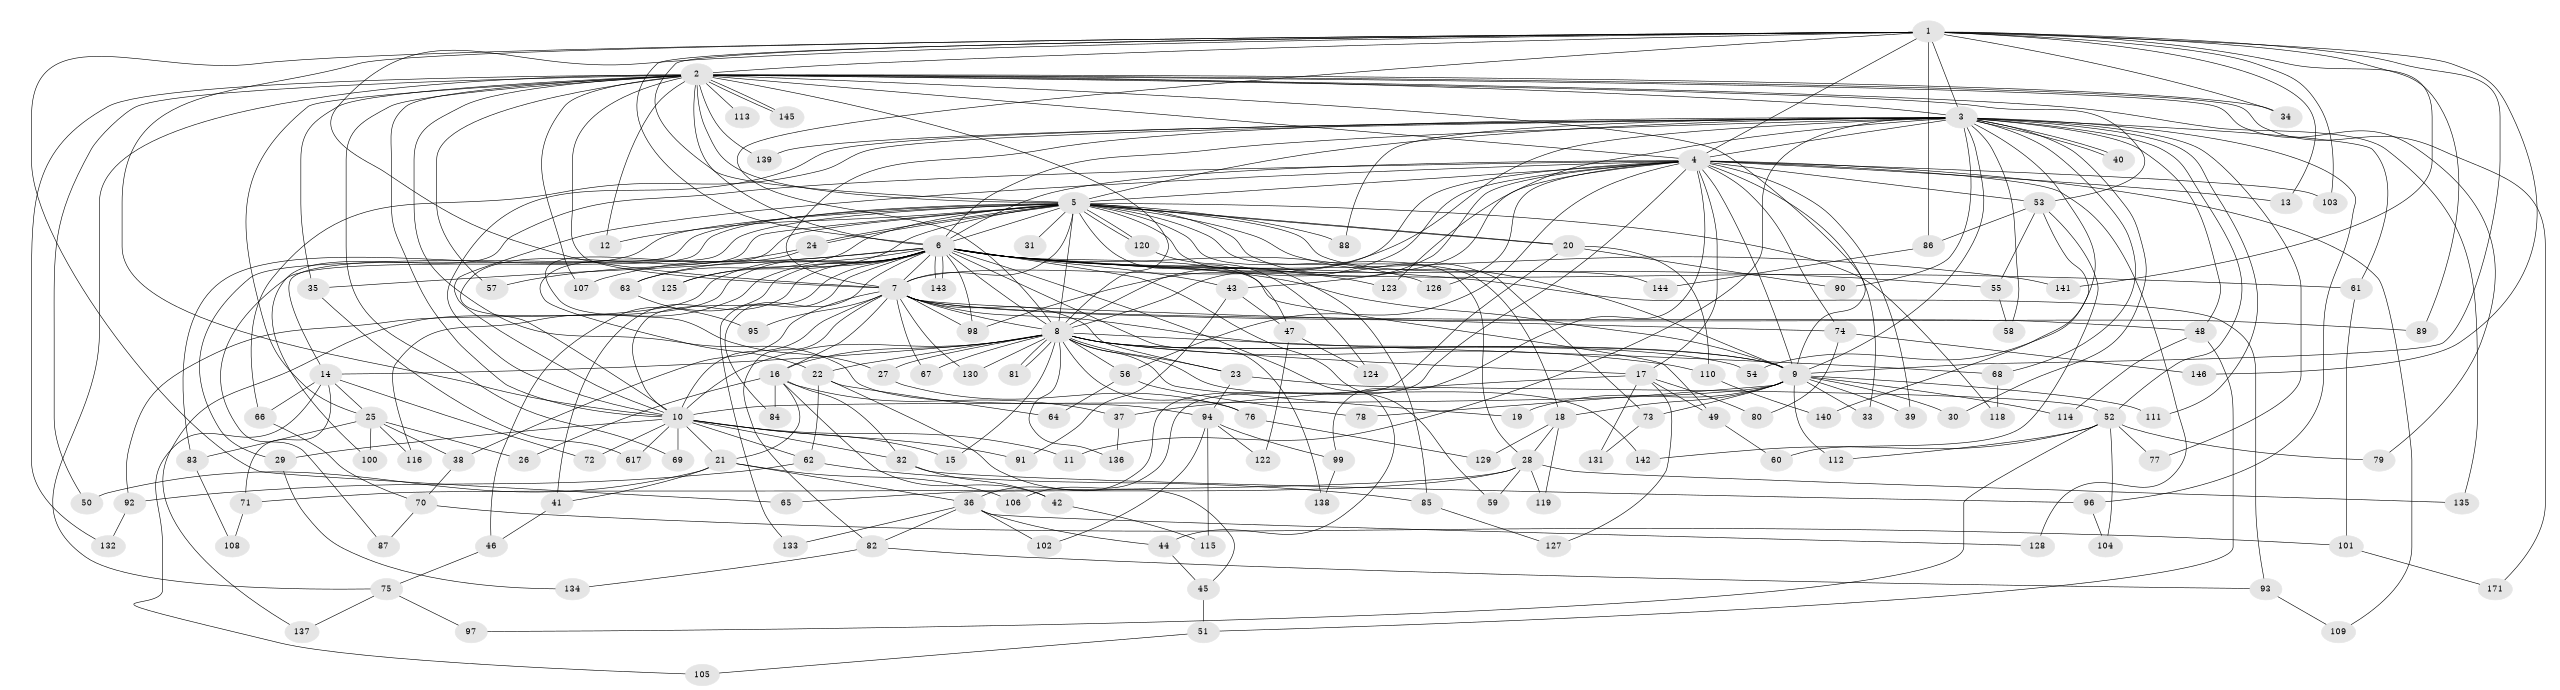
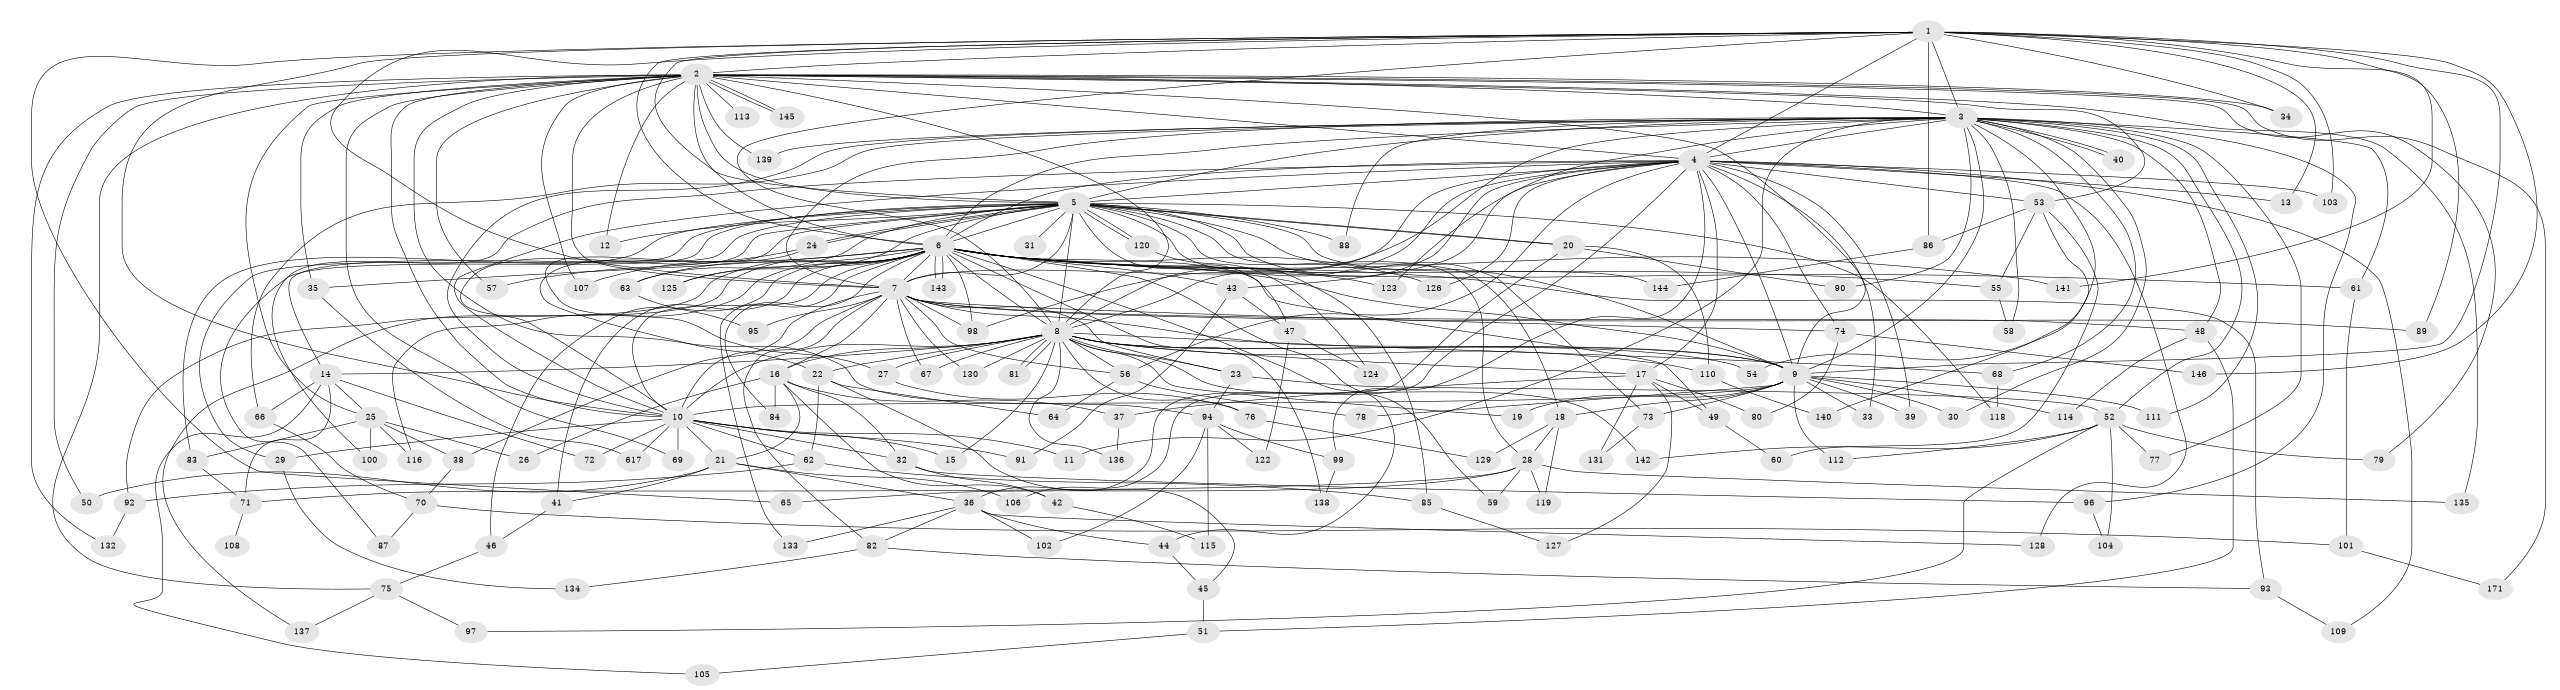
(977, 316) -> (998, 356)
(212, 503) -> (219, 482)
